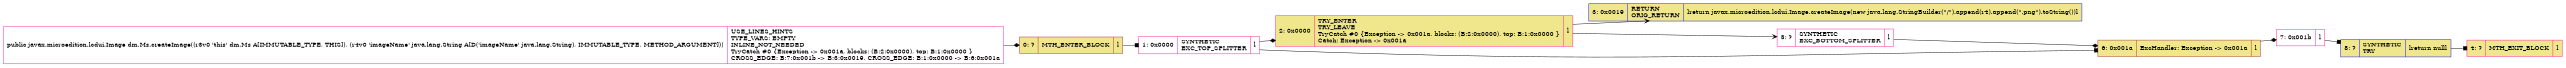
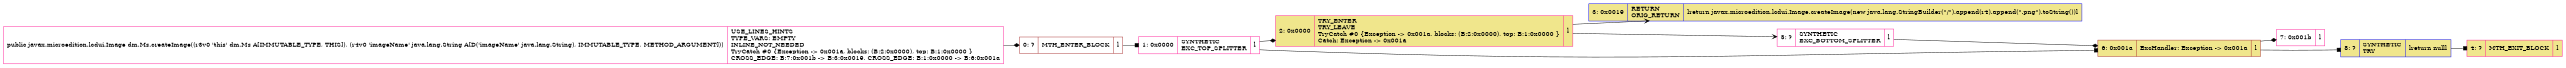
(2330, 41) -> (2298, 50)
(1071, 45) -> (1071, 45)
